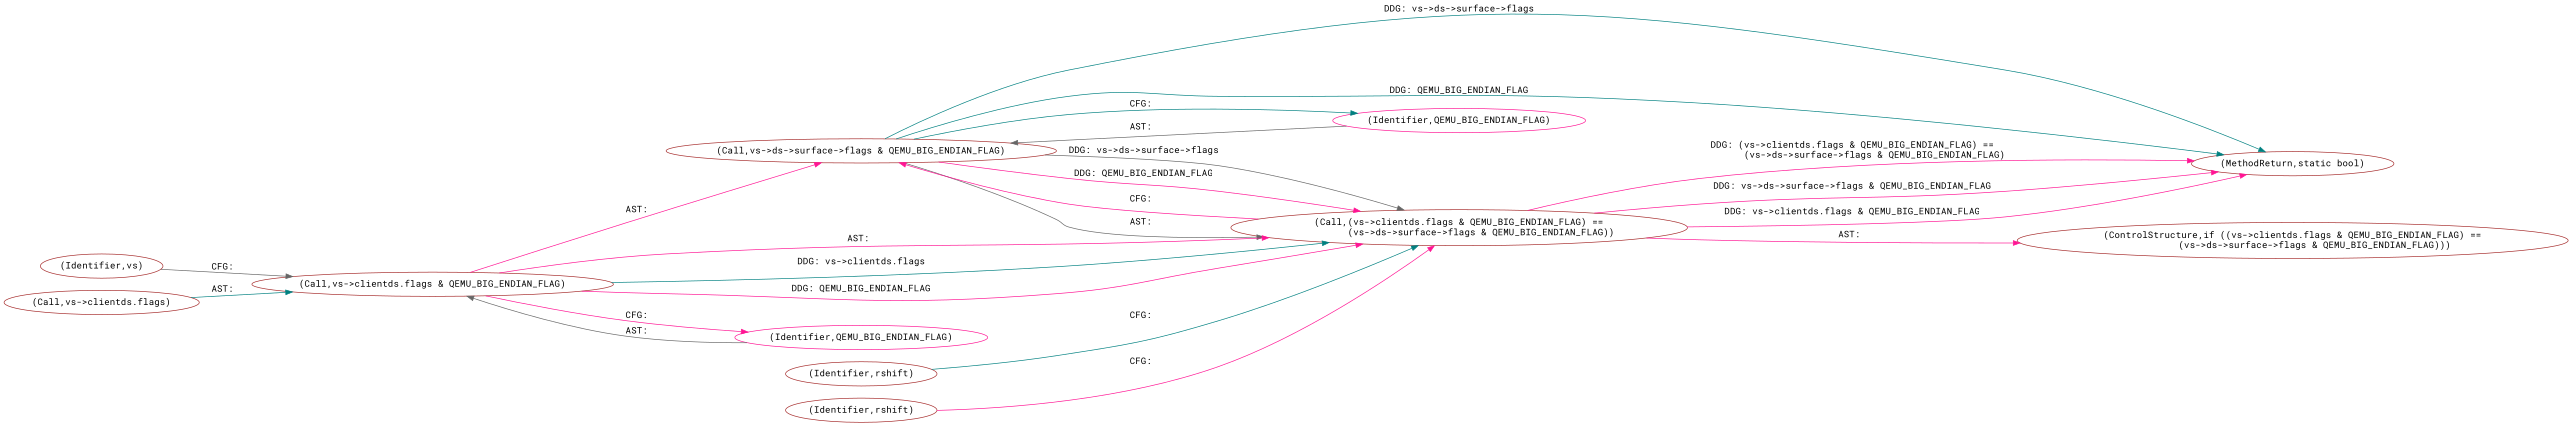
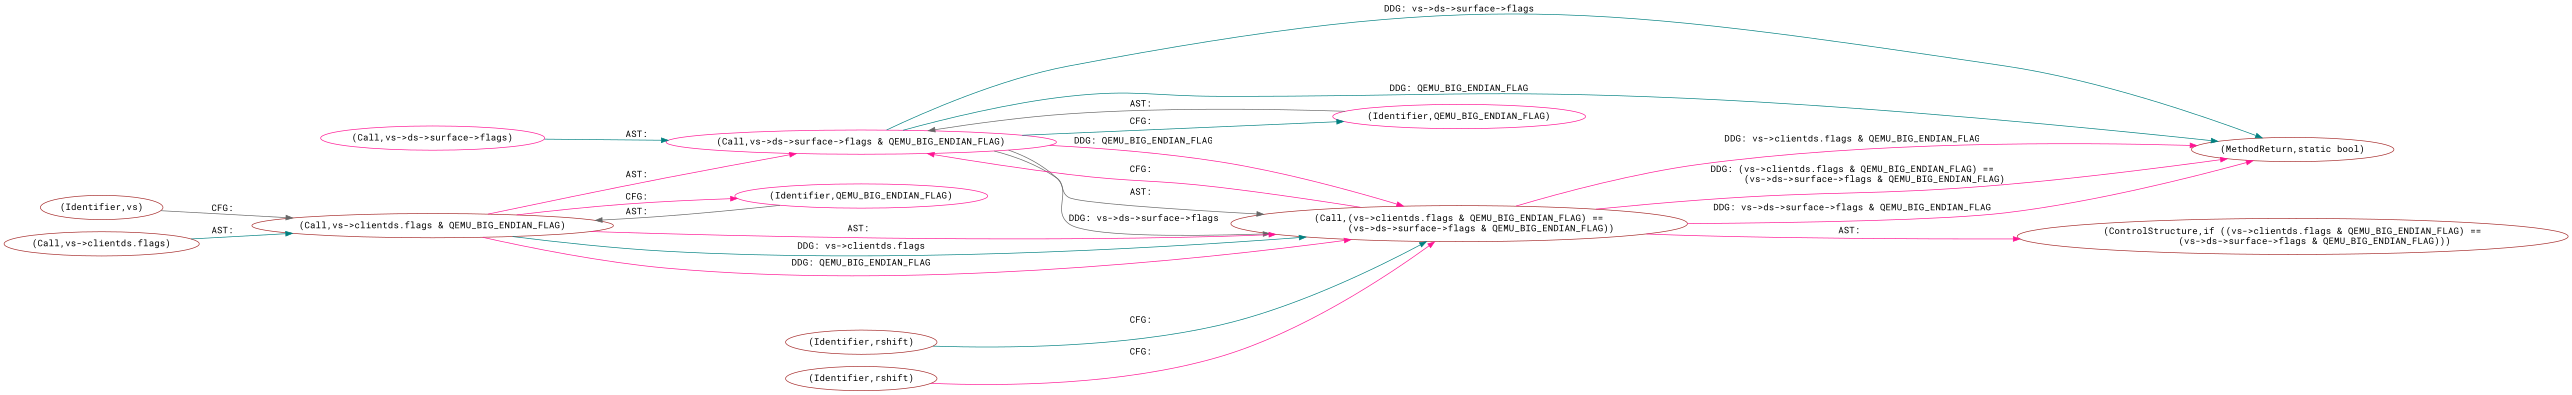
none -> (433, 138)
(861, 151) -> (861, 142)
